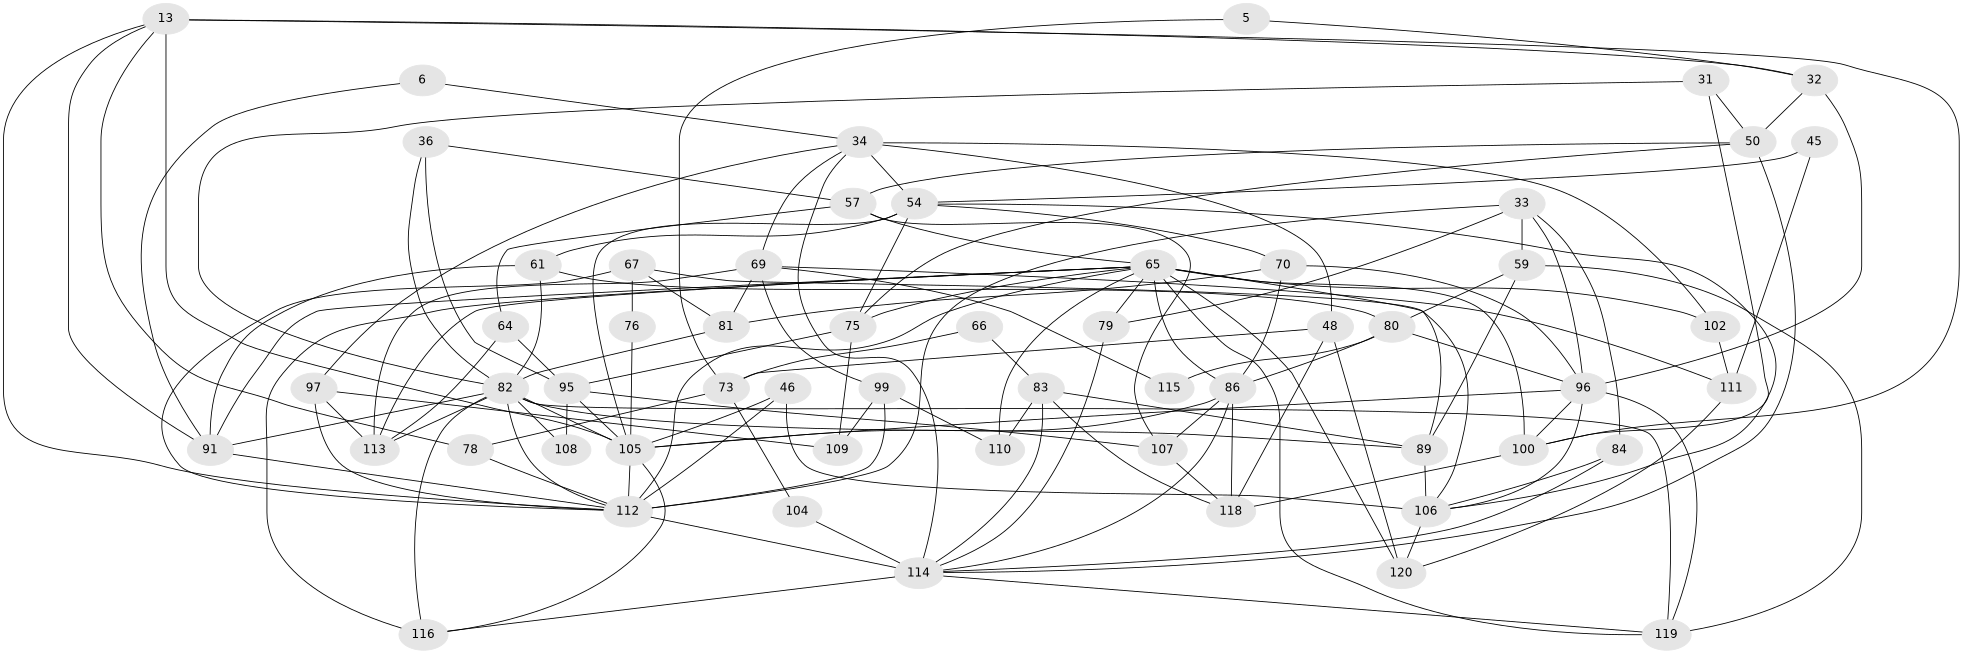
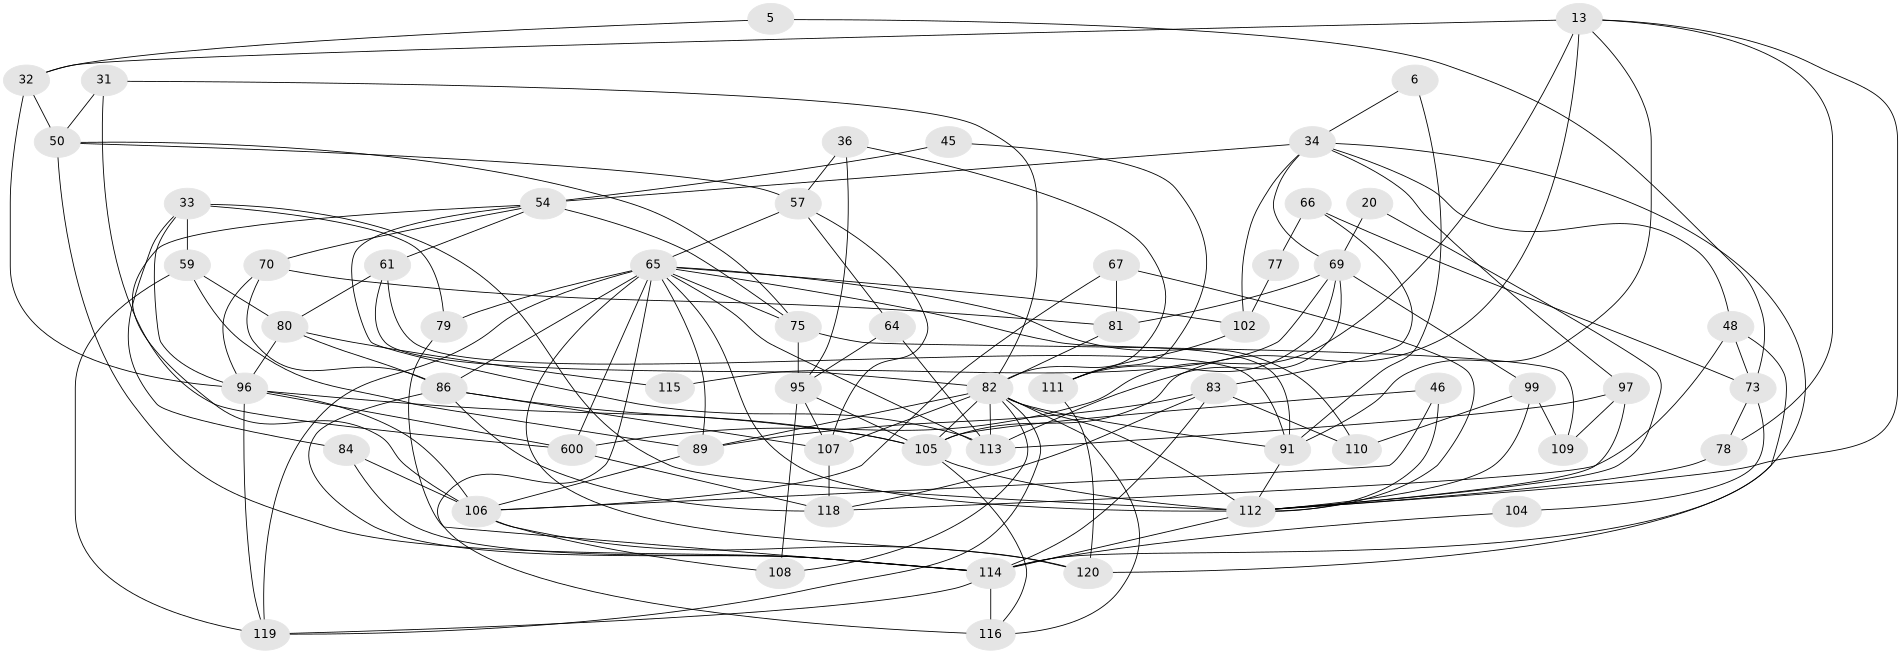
none -> (1370, 204)
(599, 255) -> (516, 379)
none -> (1276, 265)
(632, 327) -> none
none -> (928, 412)
(1524, 450) -> (572, 450)
none -> (684, 561)
